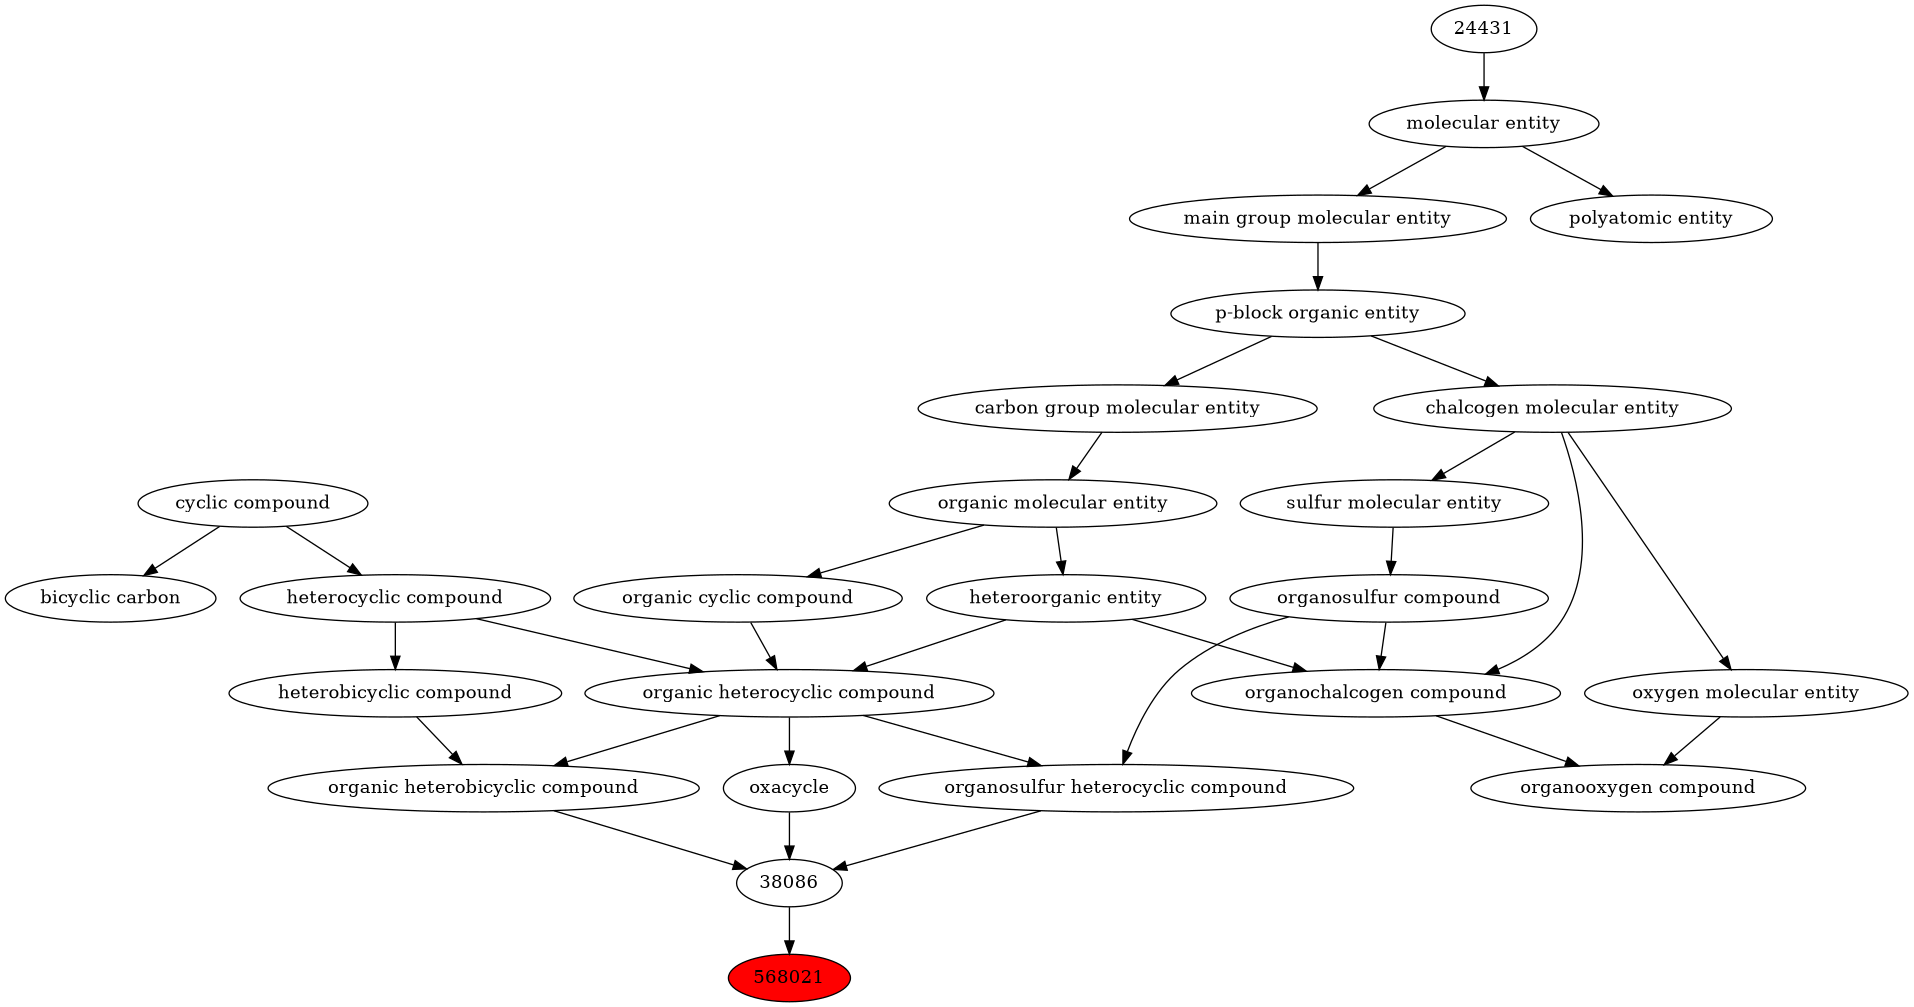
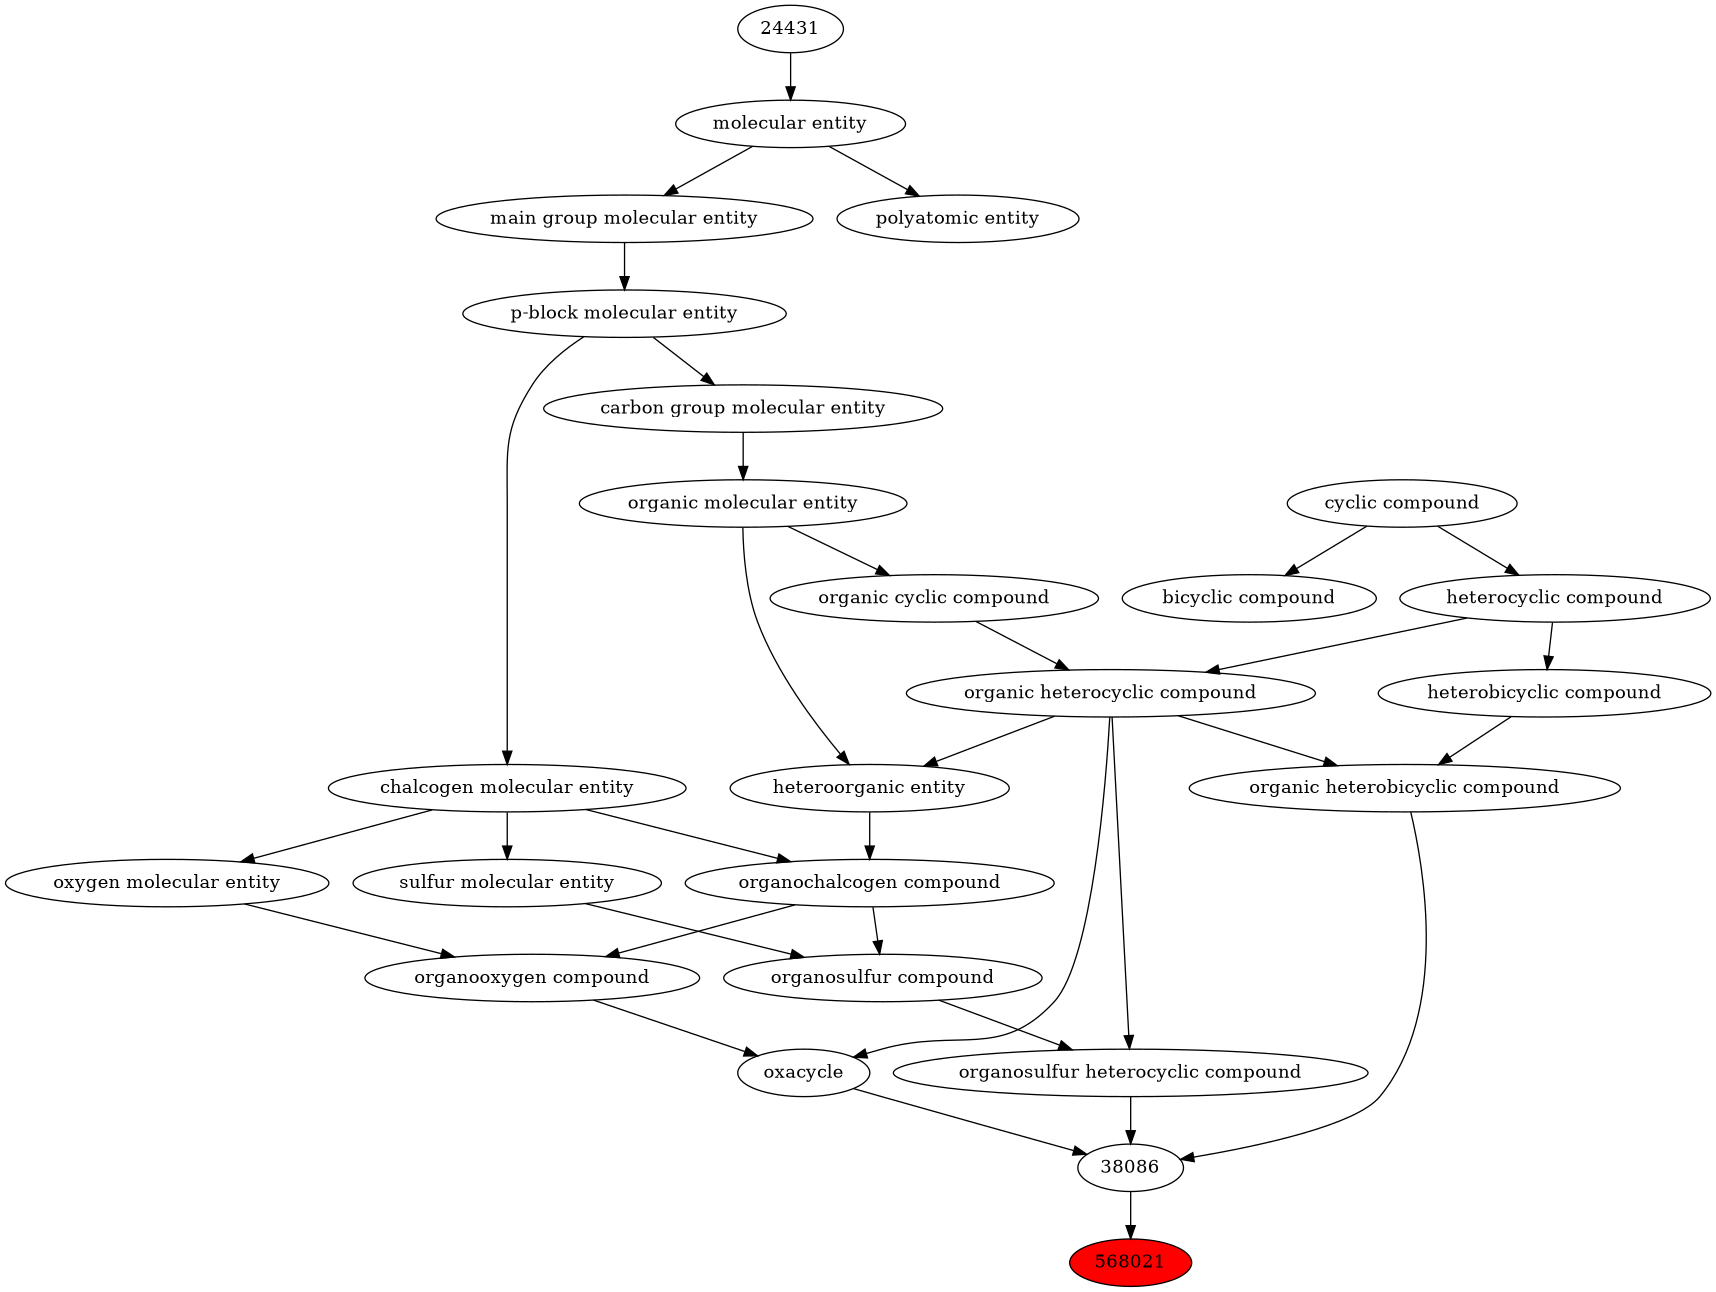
(1318, 314) -> (625, 314)
(111, 598) -> (1249, 598)
(1383, 639) -> (875, 924)
(936, 643) -> (995, 739)
none -> (669, 1026)
